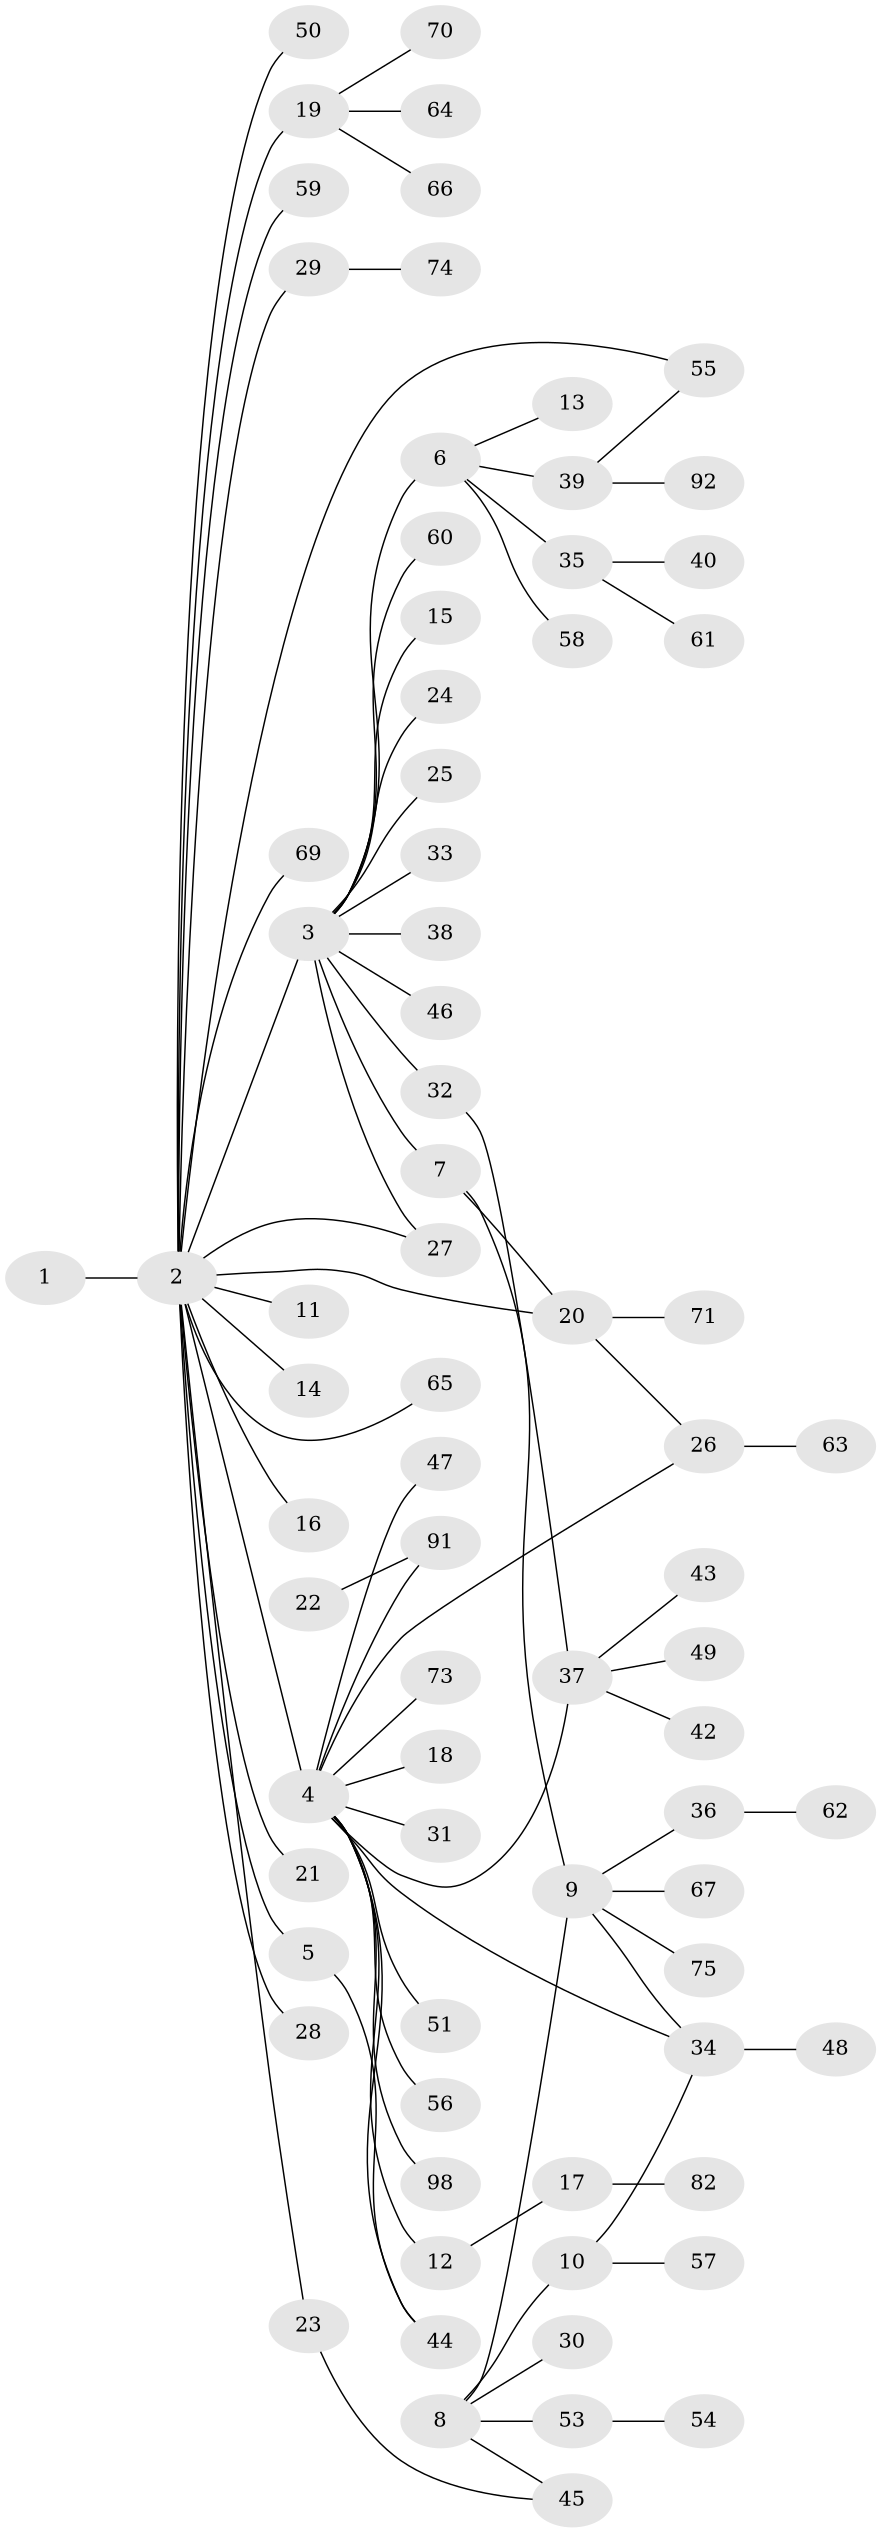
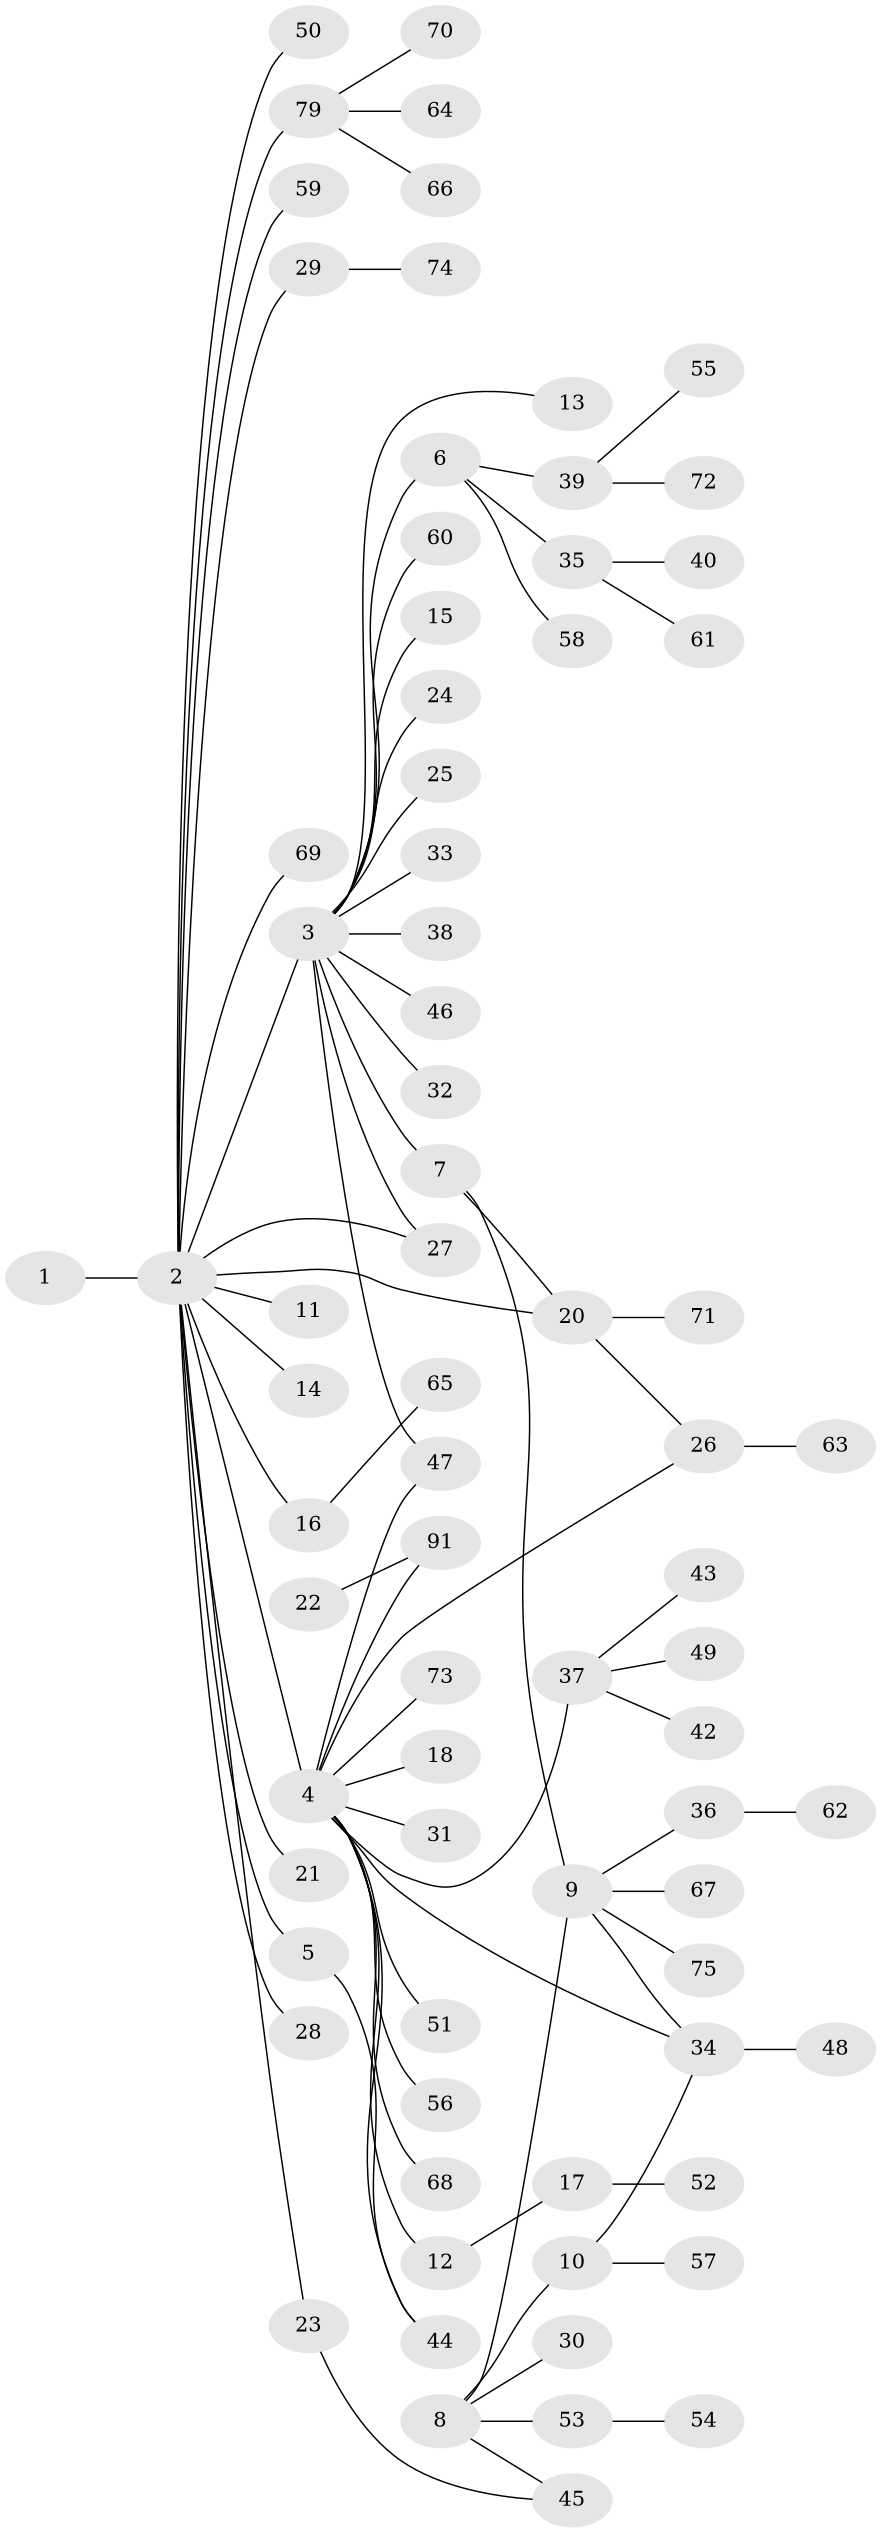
(309, 111) -> (309, 111)
(507, 432) -> (363, 596)
(704, 483) -> (704, 483)
(277, 670) -> none
none -> (347, 1207)
(268, 1429) -> (374, 1454)
(539, 1446) -> none
(441, 2184) -> (441, 2184)
(704, 2184) -> (704, 2184)
